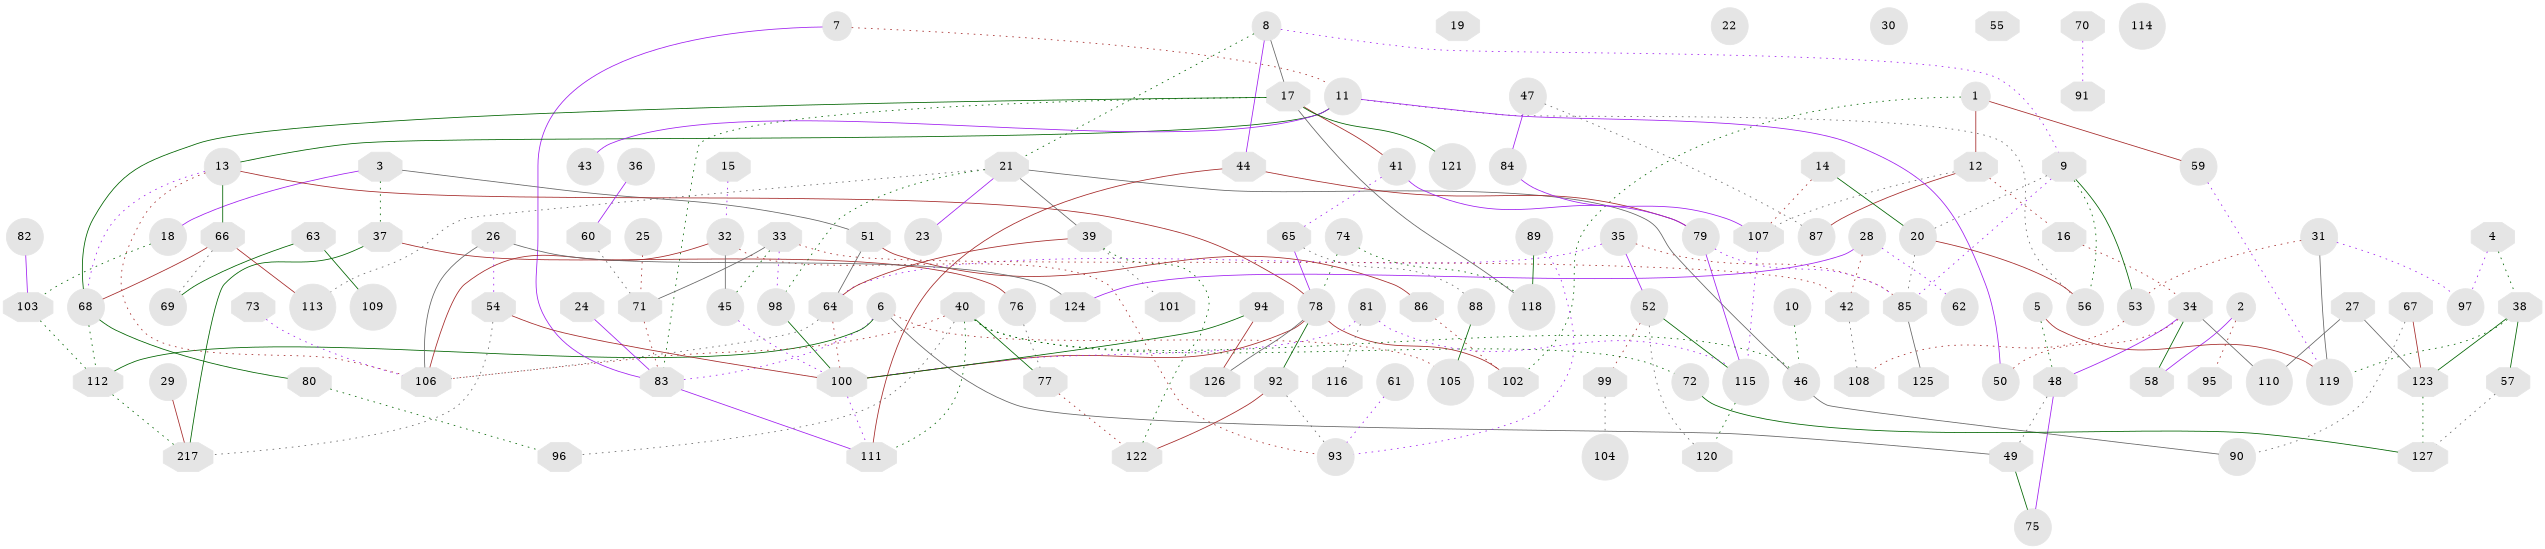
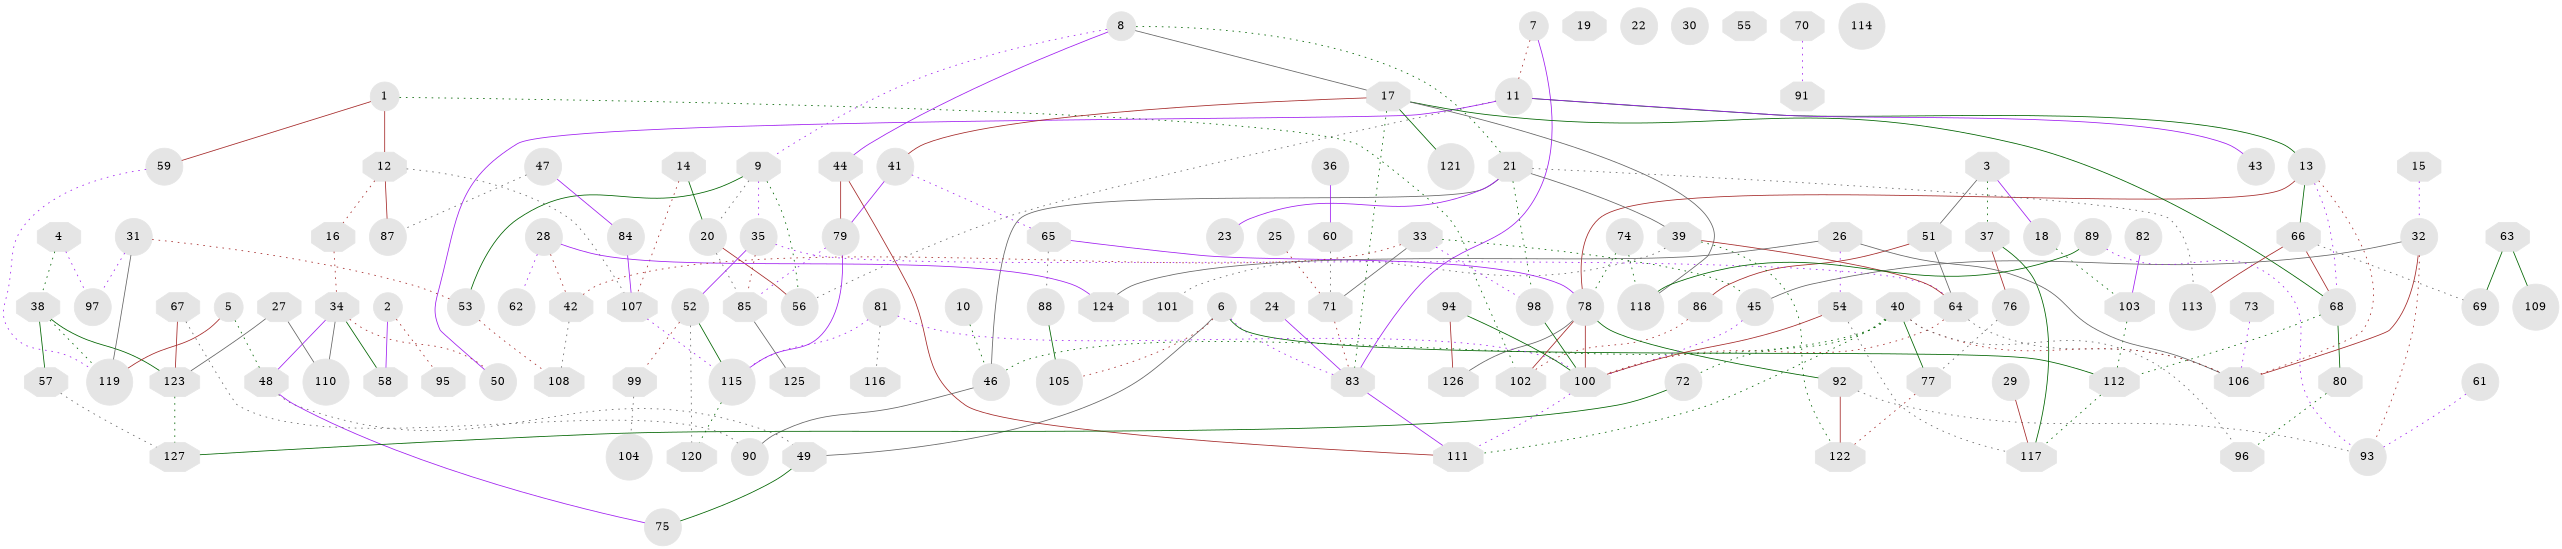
(1985, 237) -> (759, 200)
(188, 457) -> (2032, 457)
